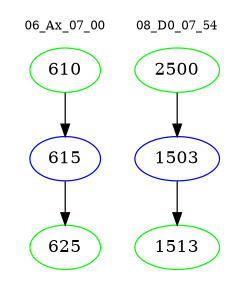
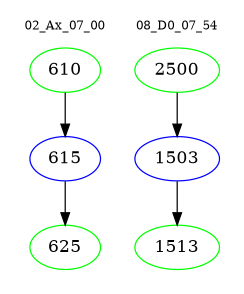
(65, 26) -> (65, 26)
